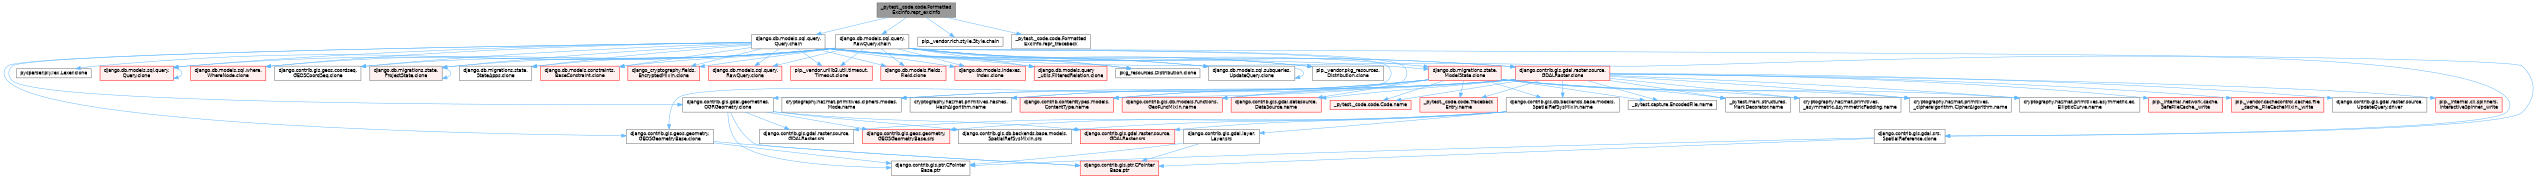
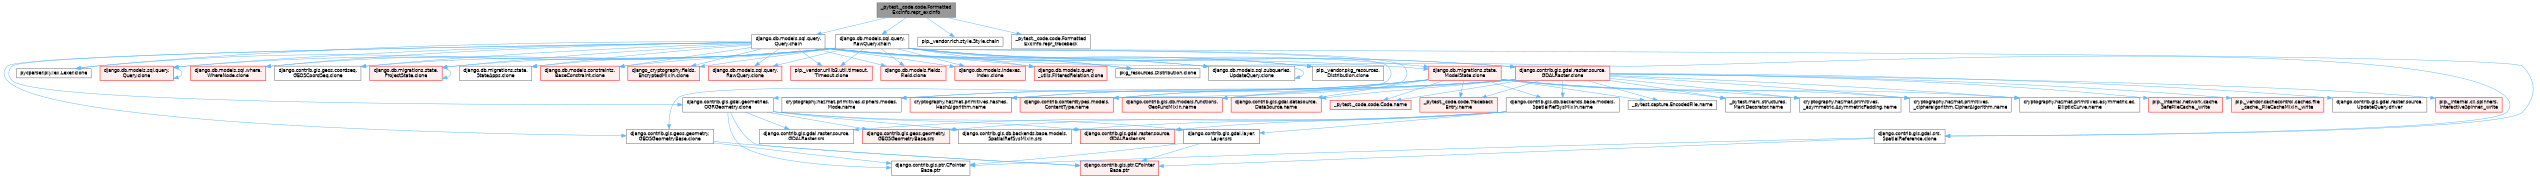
none -> (416, 47)
(406, 73) -> (406, 73)
(961, 105) -> (961, 105)
none -> (976, 120)
(1222, 137) -> (1222, 137)
